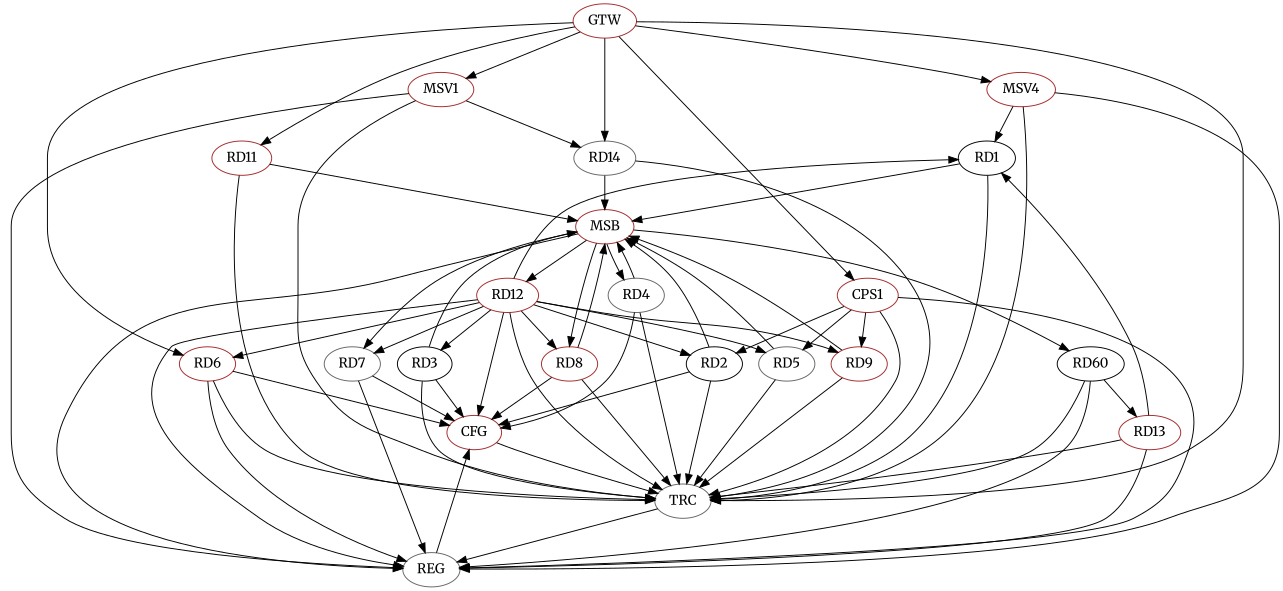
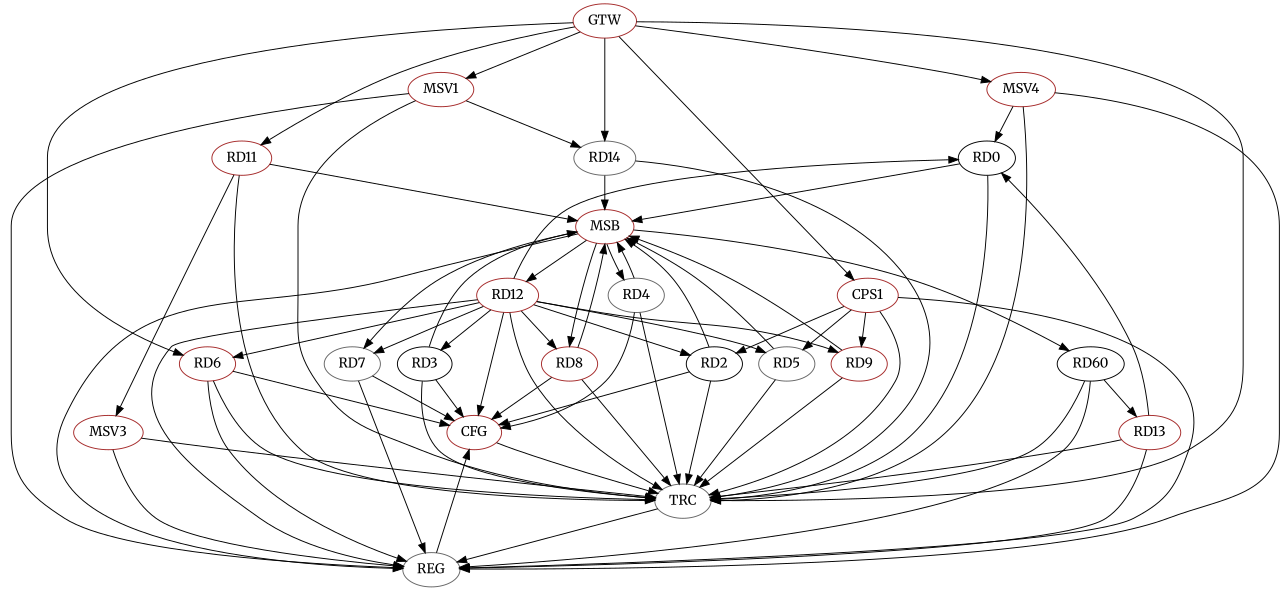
(987, 158) -> (987, 158)
none -> (108, 433)
